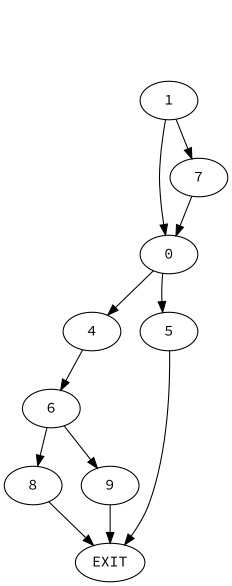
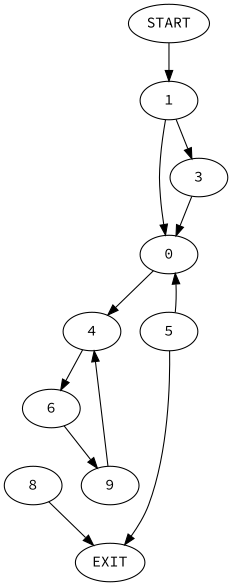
none -> (169, 24)
(199, 178) -> (199, 178)
(162, 287) -> (176, 298)
(44, 442) -> none
(110, 519) -> (102, 414)
